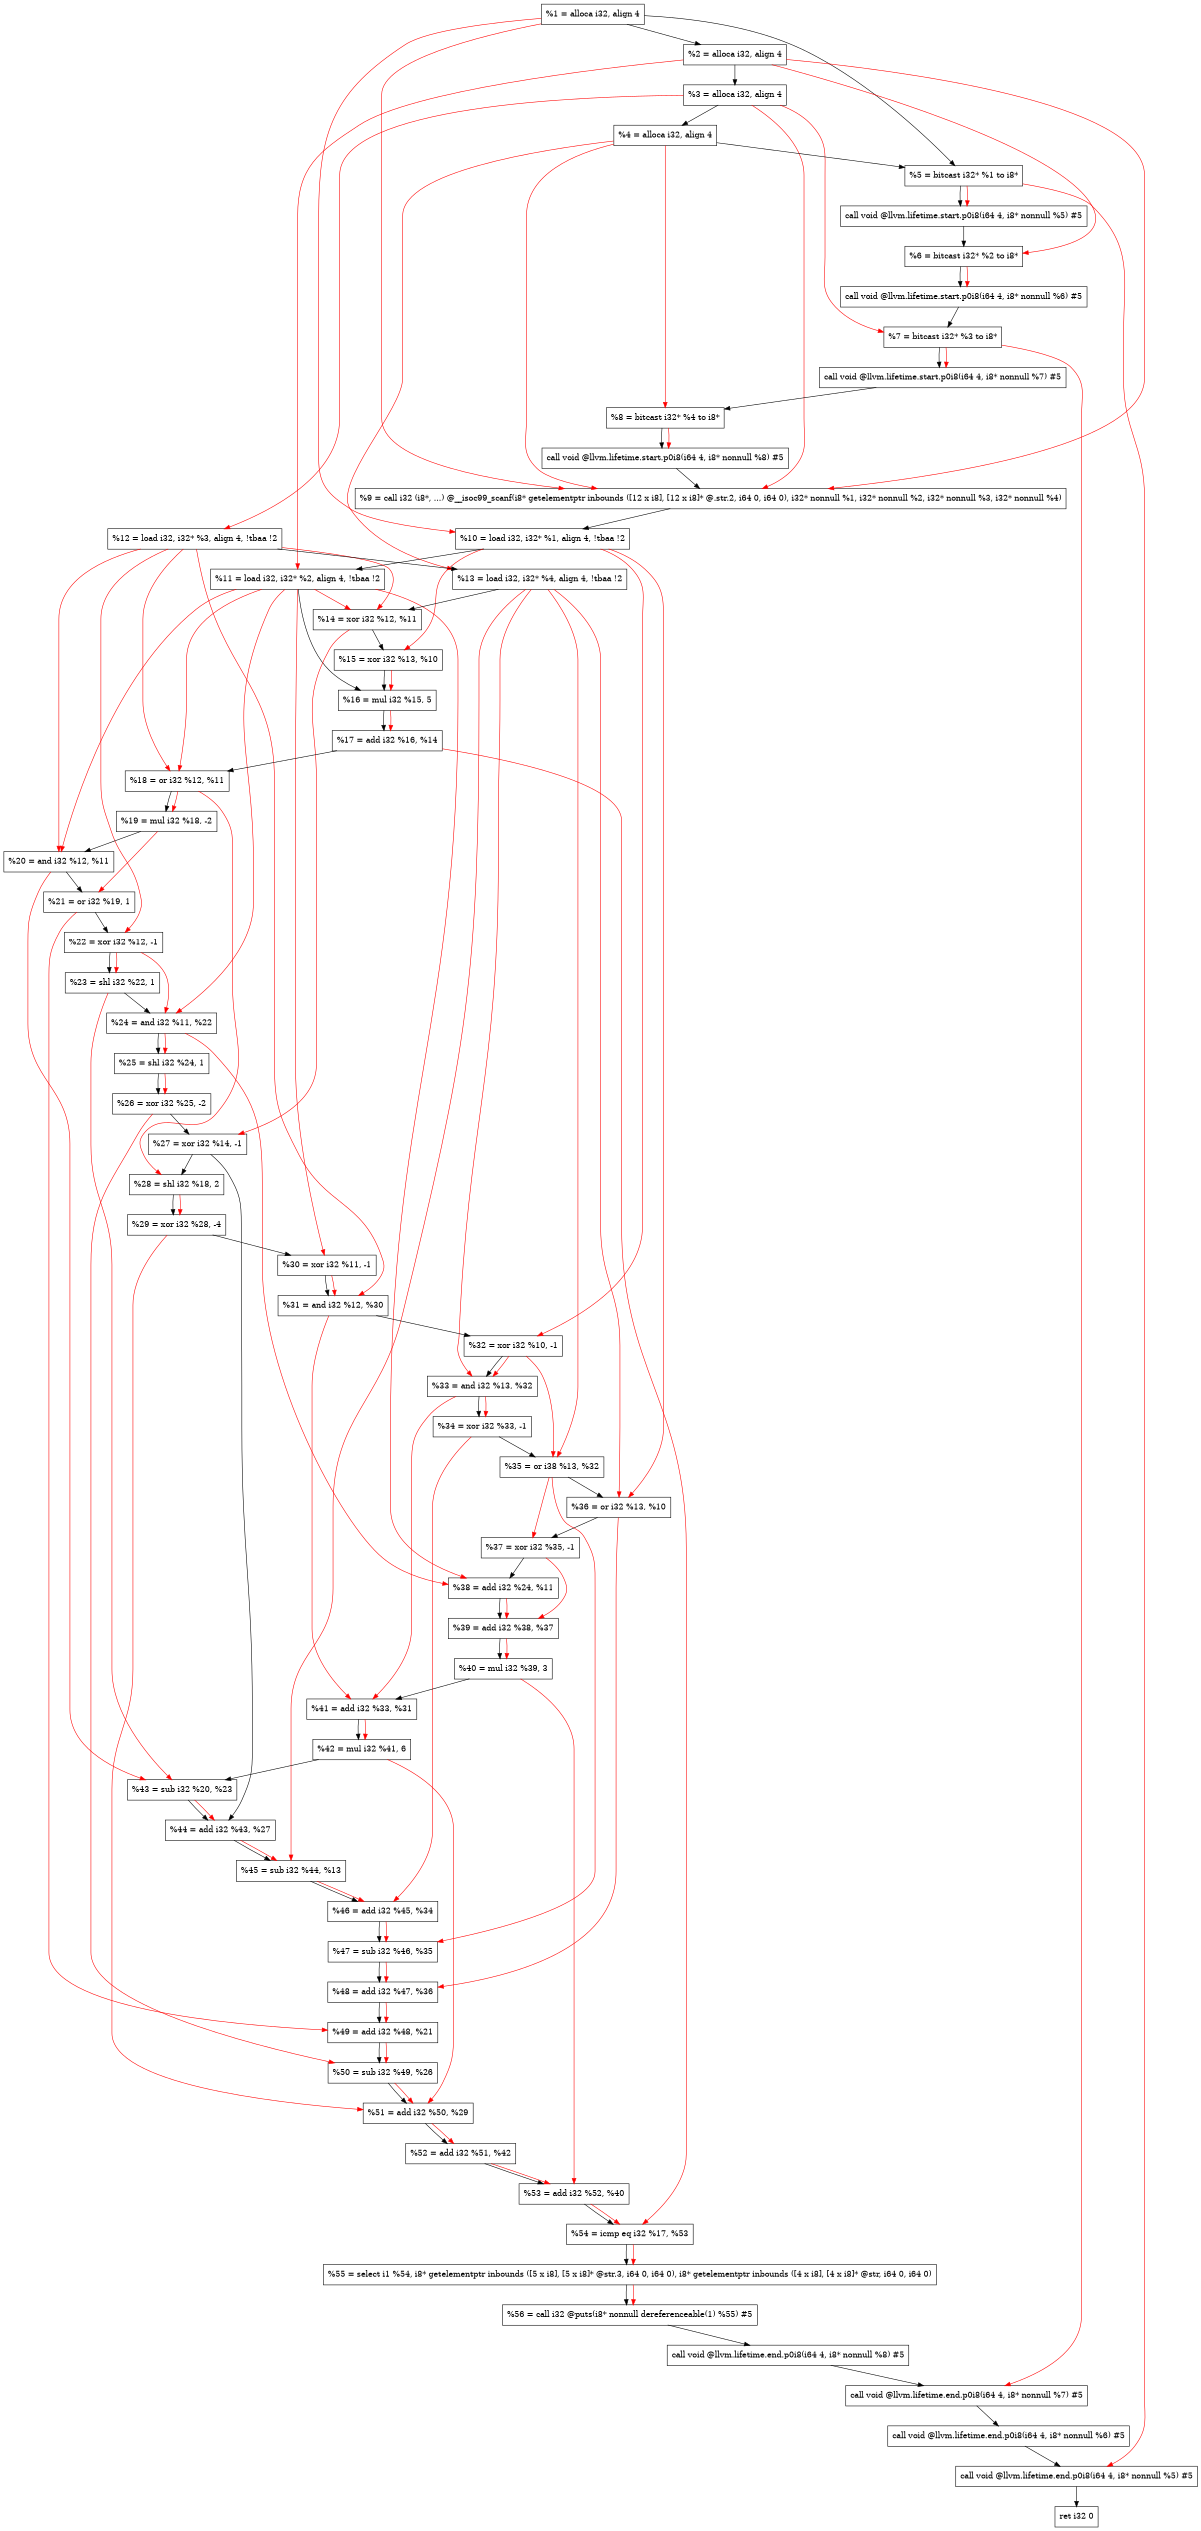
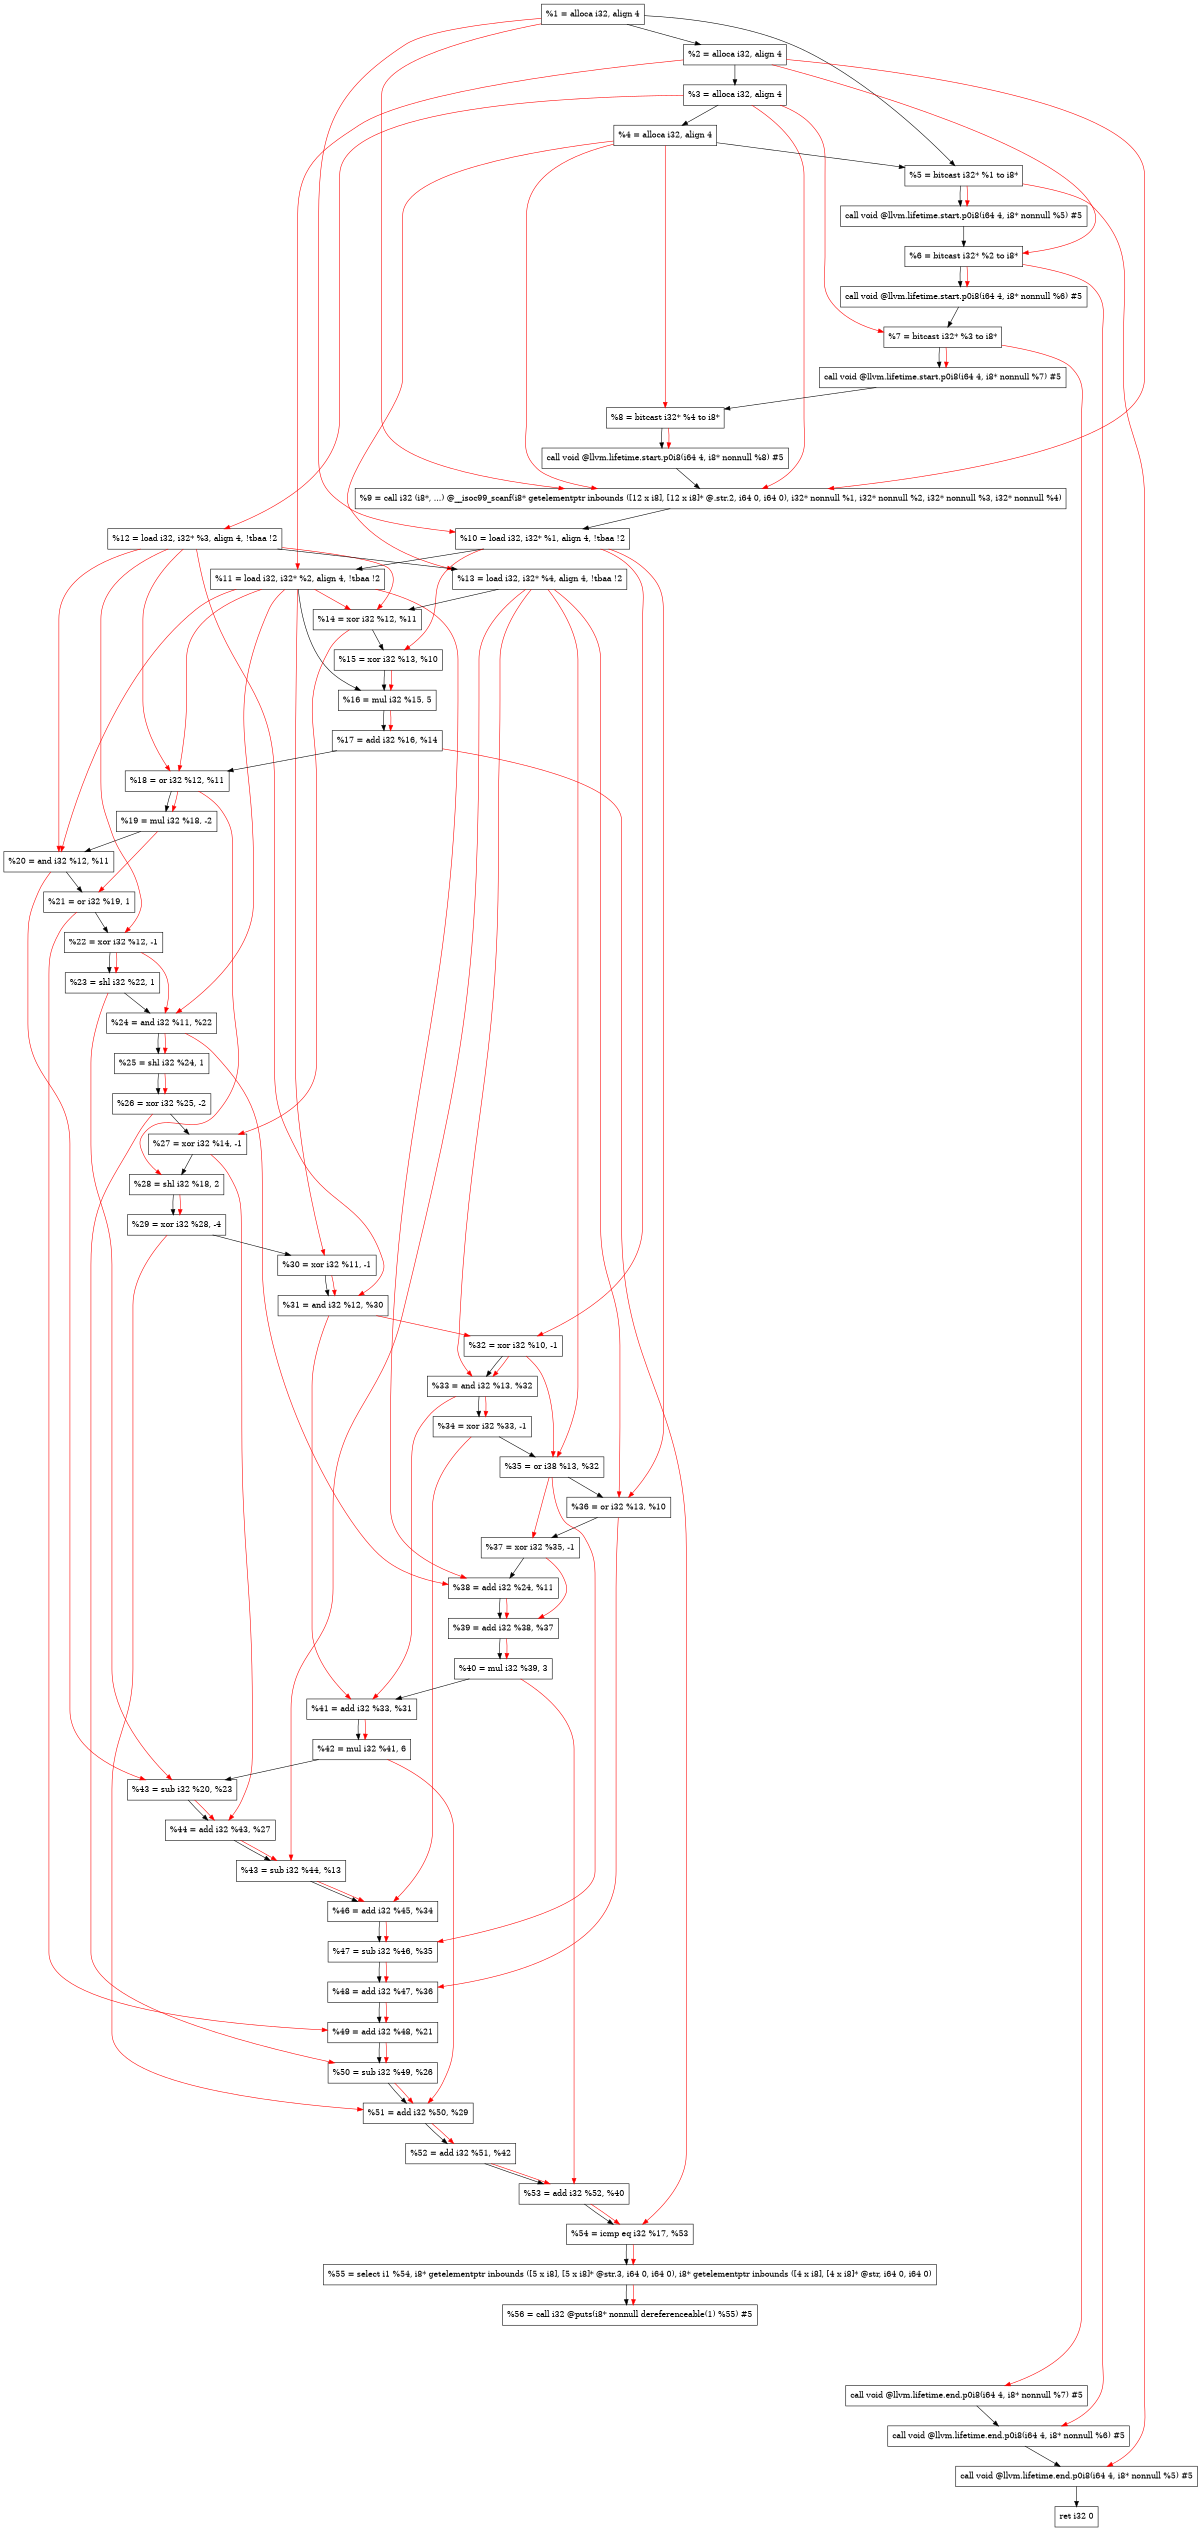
(420, 1325) -> (420, 1325)
none -> (1103, 1325)
(243, 1483) -> (243, 1483)
(291, 1871) -> (291, 1871)
(788, 2355) -> none
